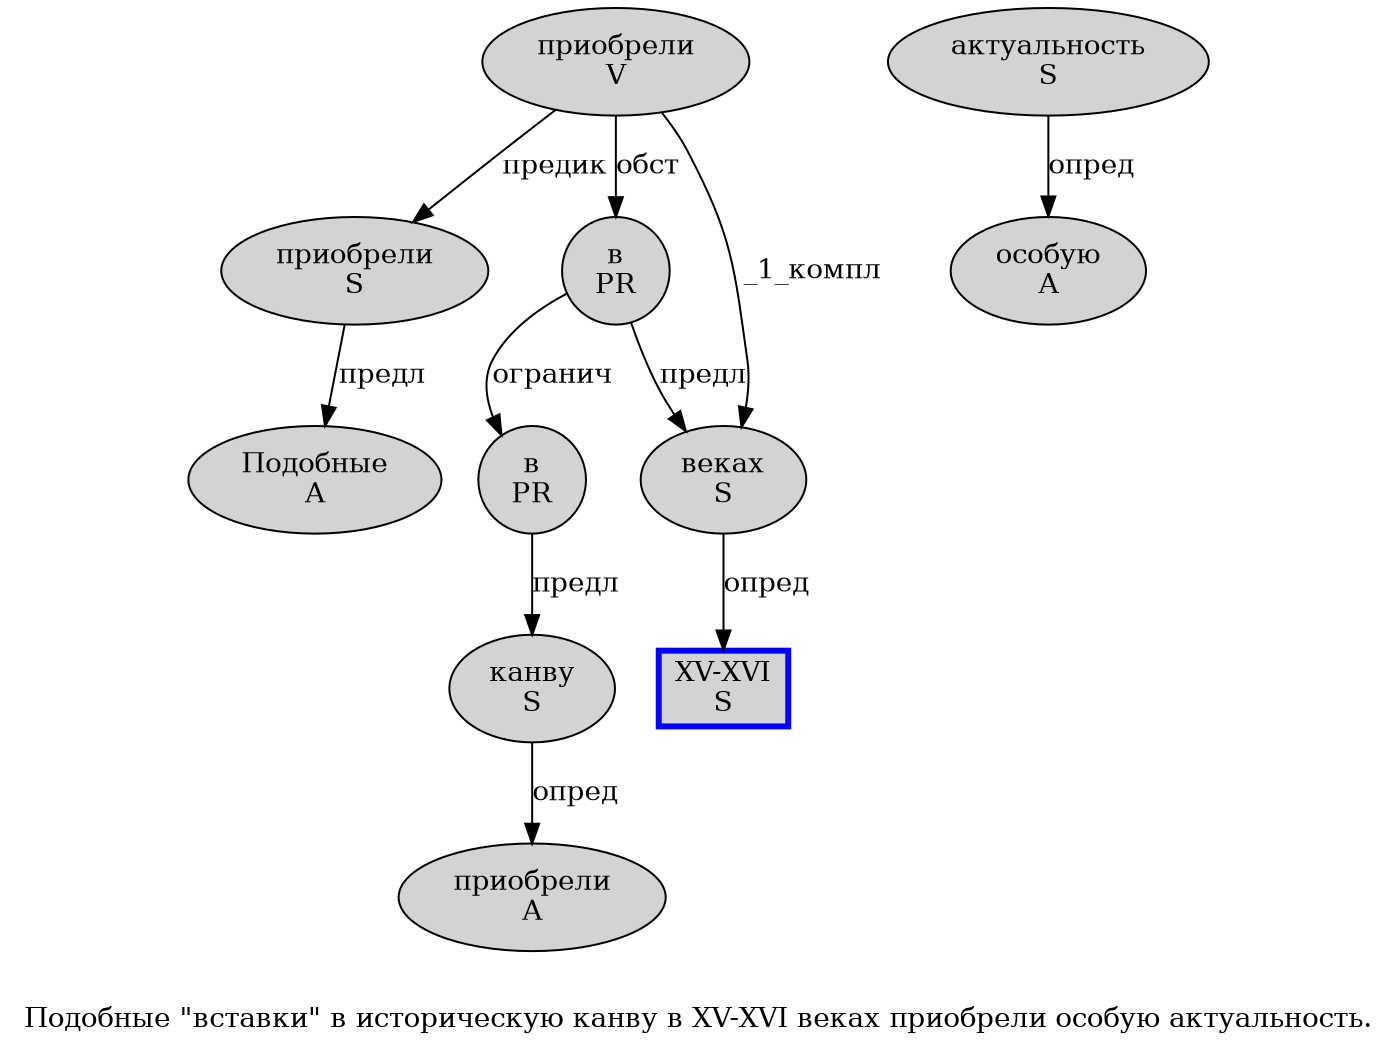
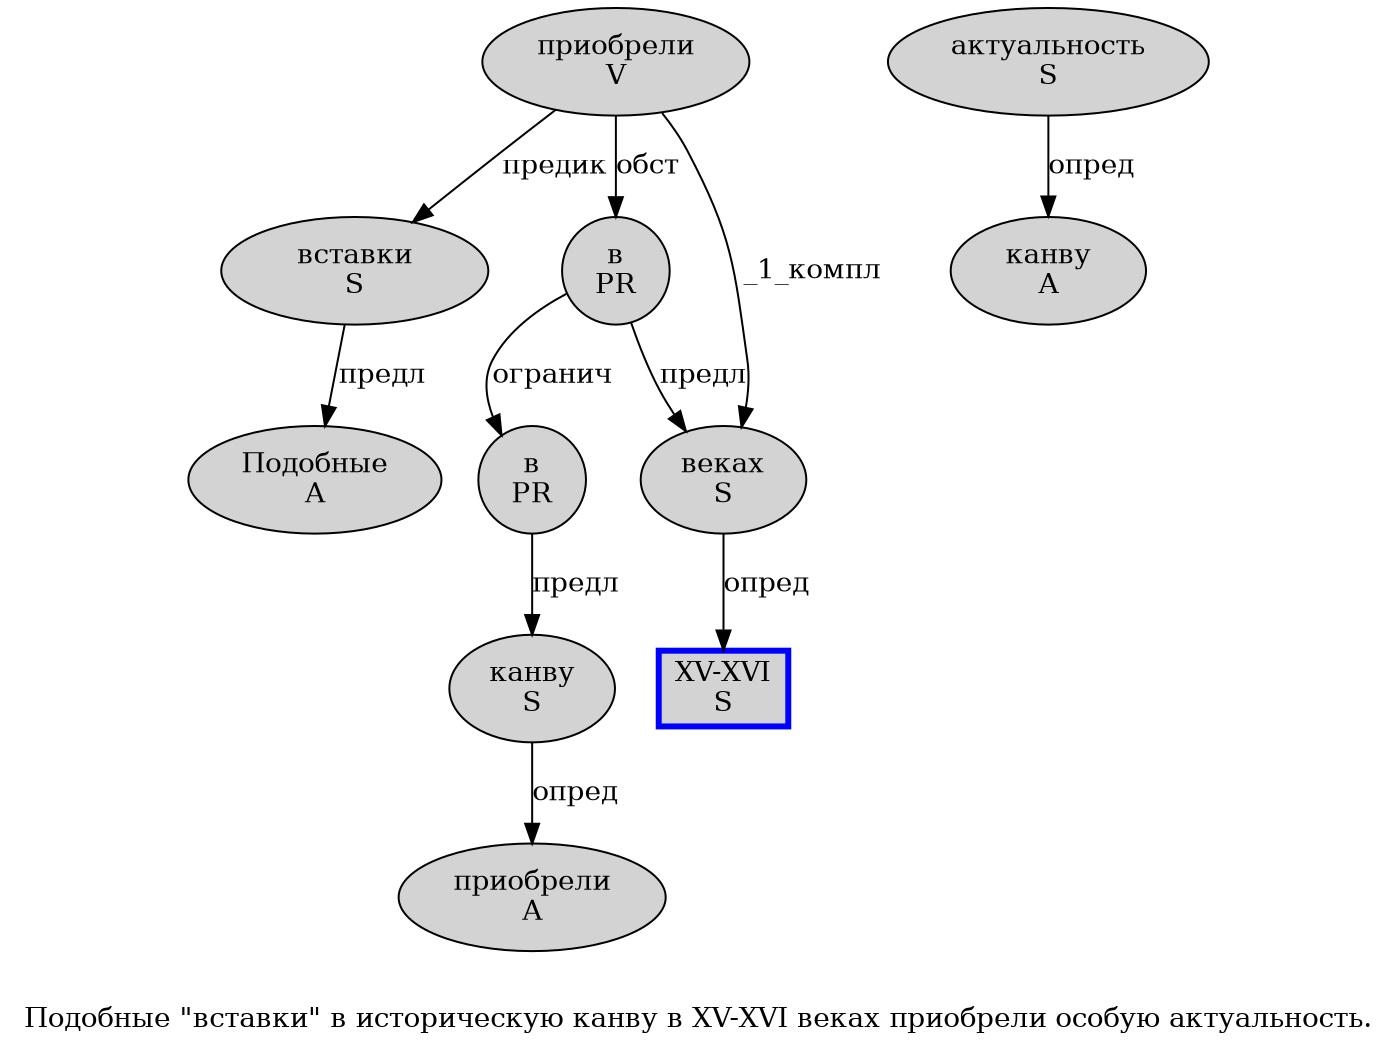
(355, 271) -> (355, 271)
(1048, 271) -> (1048, 271)
